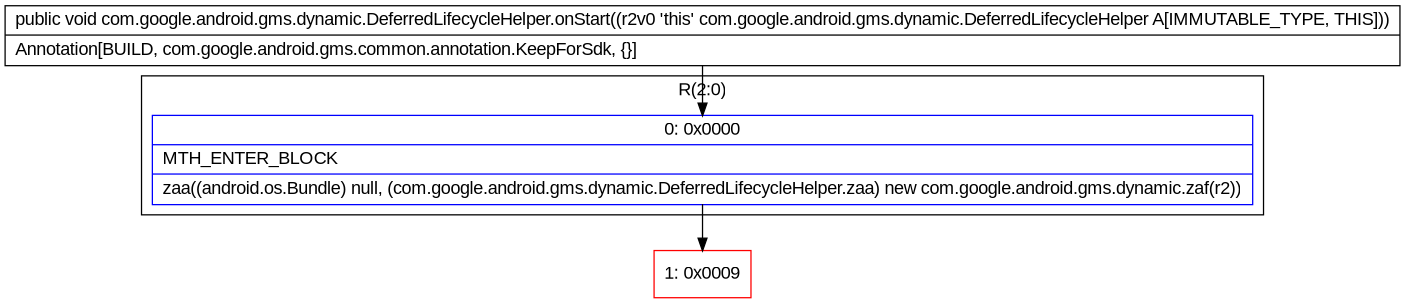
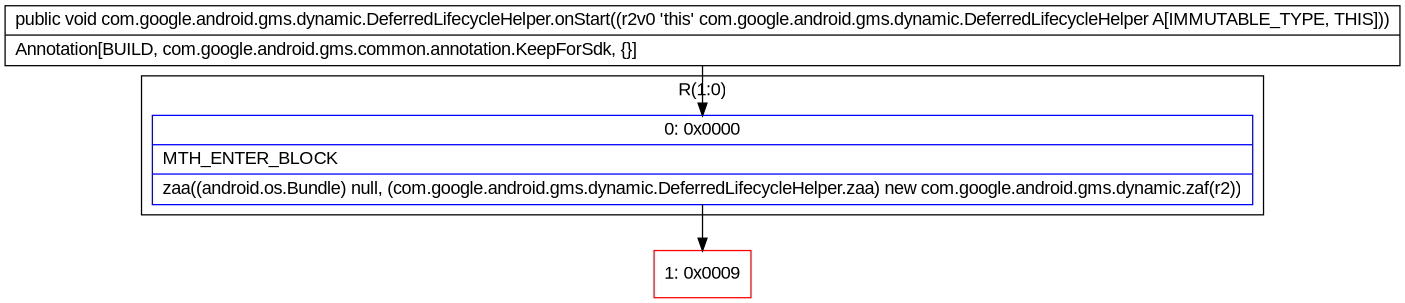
(703, 91) -> (703, 91)
